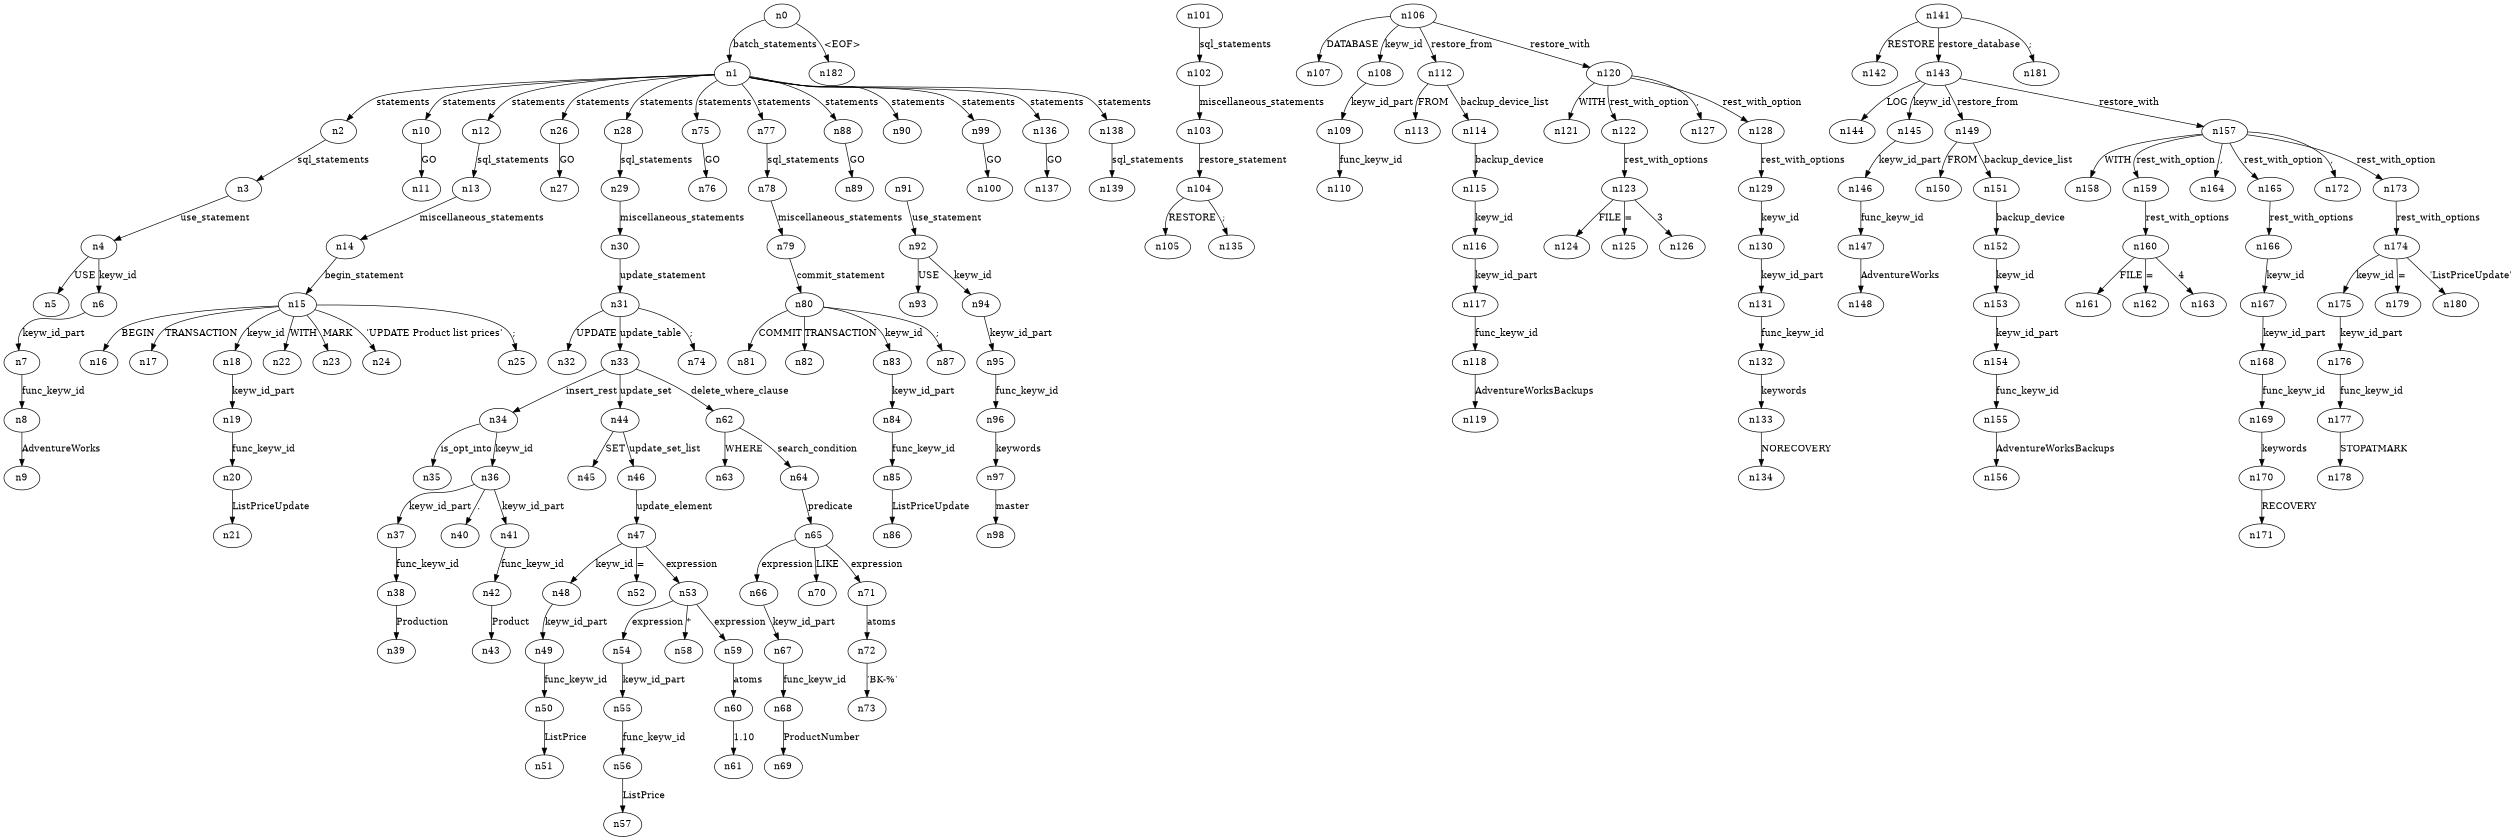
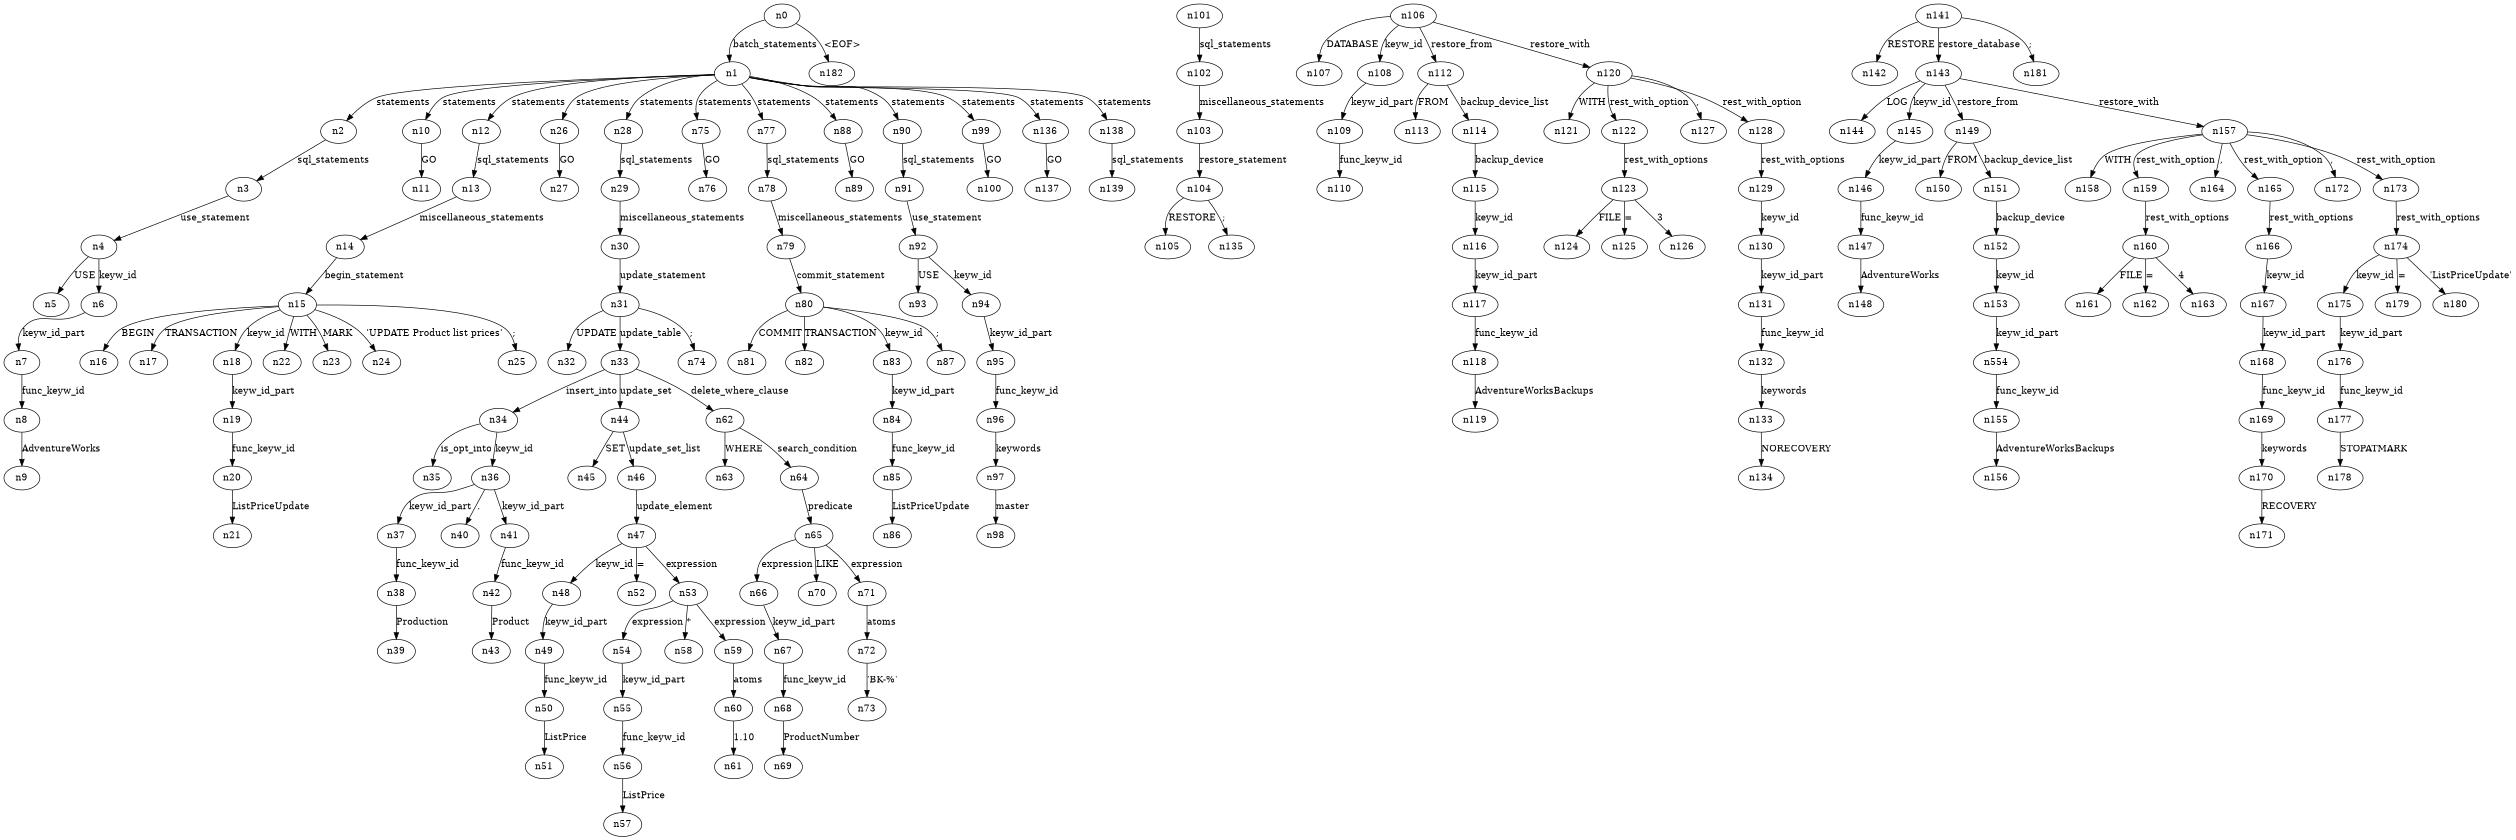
none -> (903, 157)
(1996, 362) -> (1996, 362)
(592, 391) -> (592, 391)
